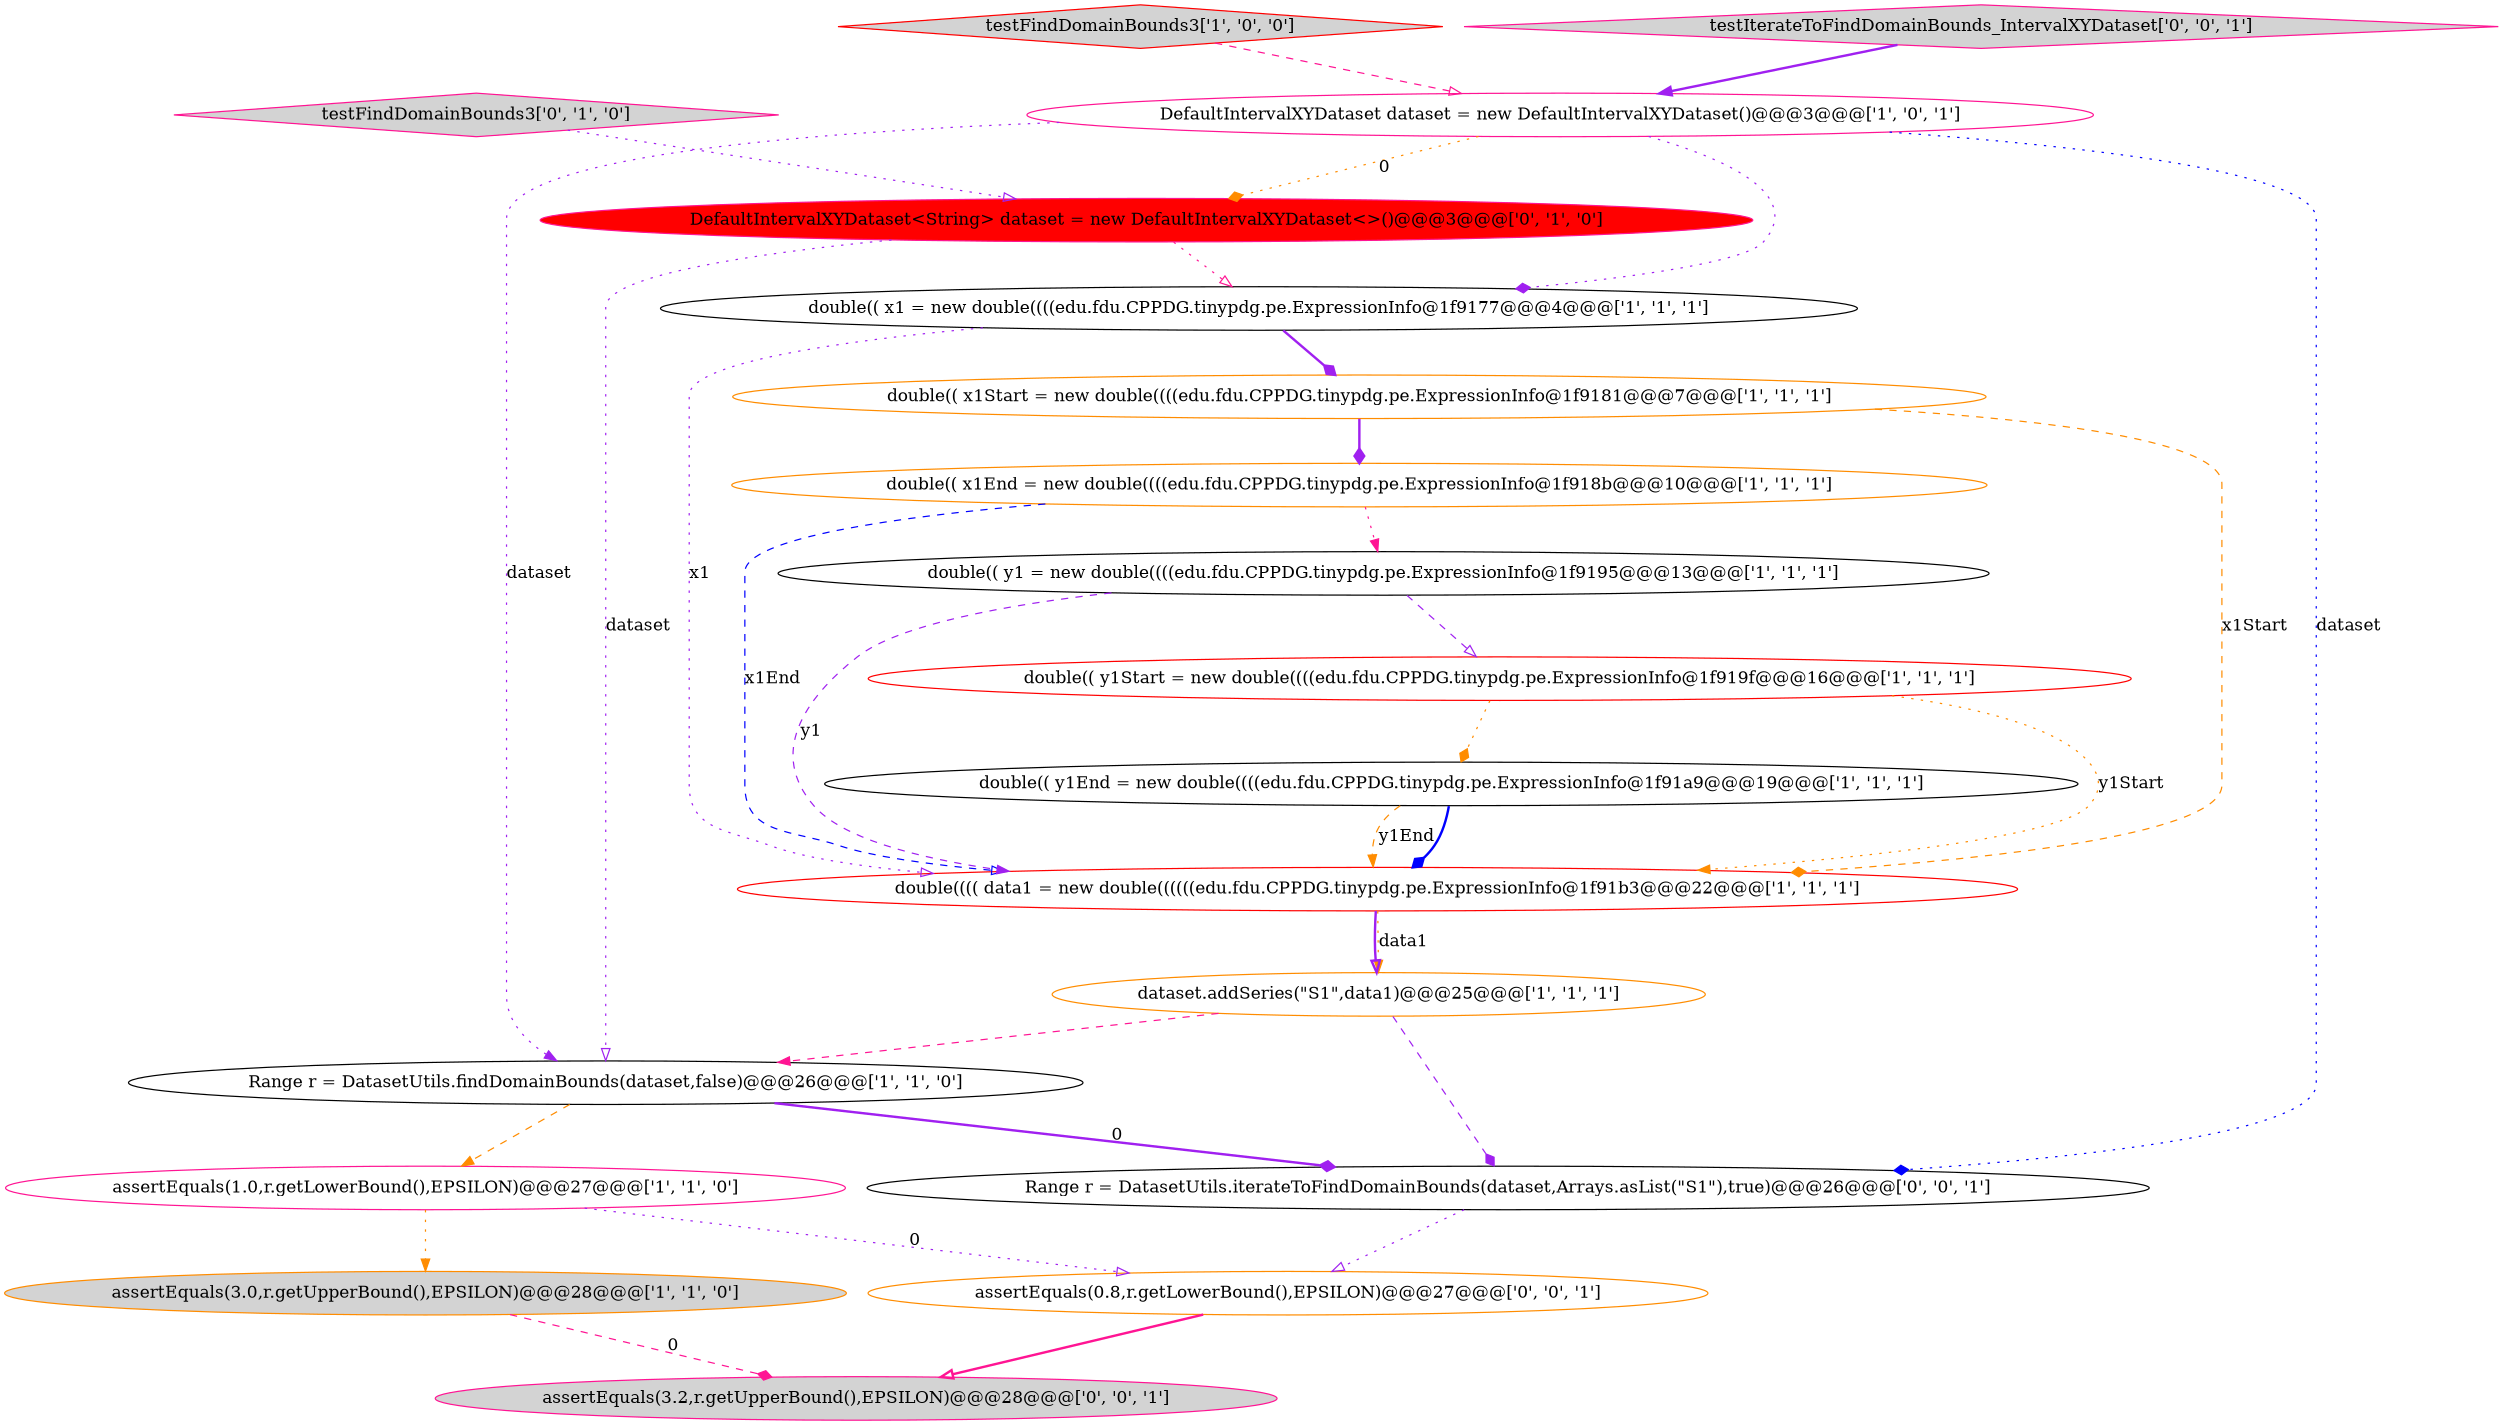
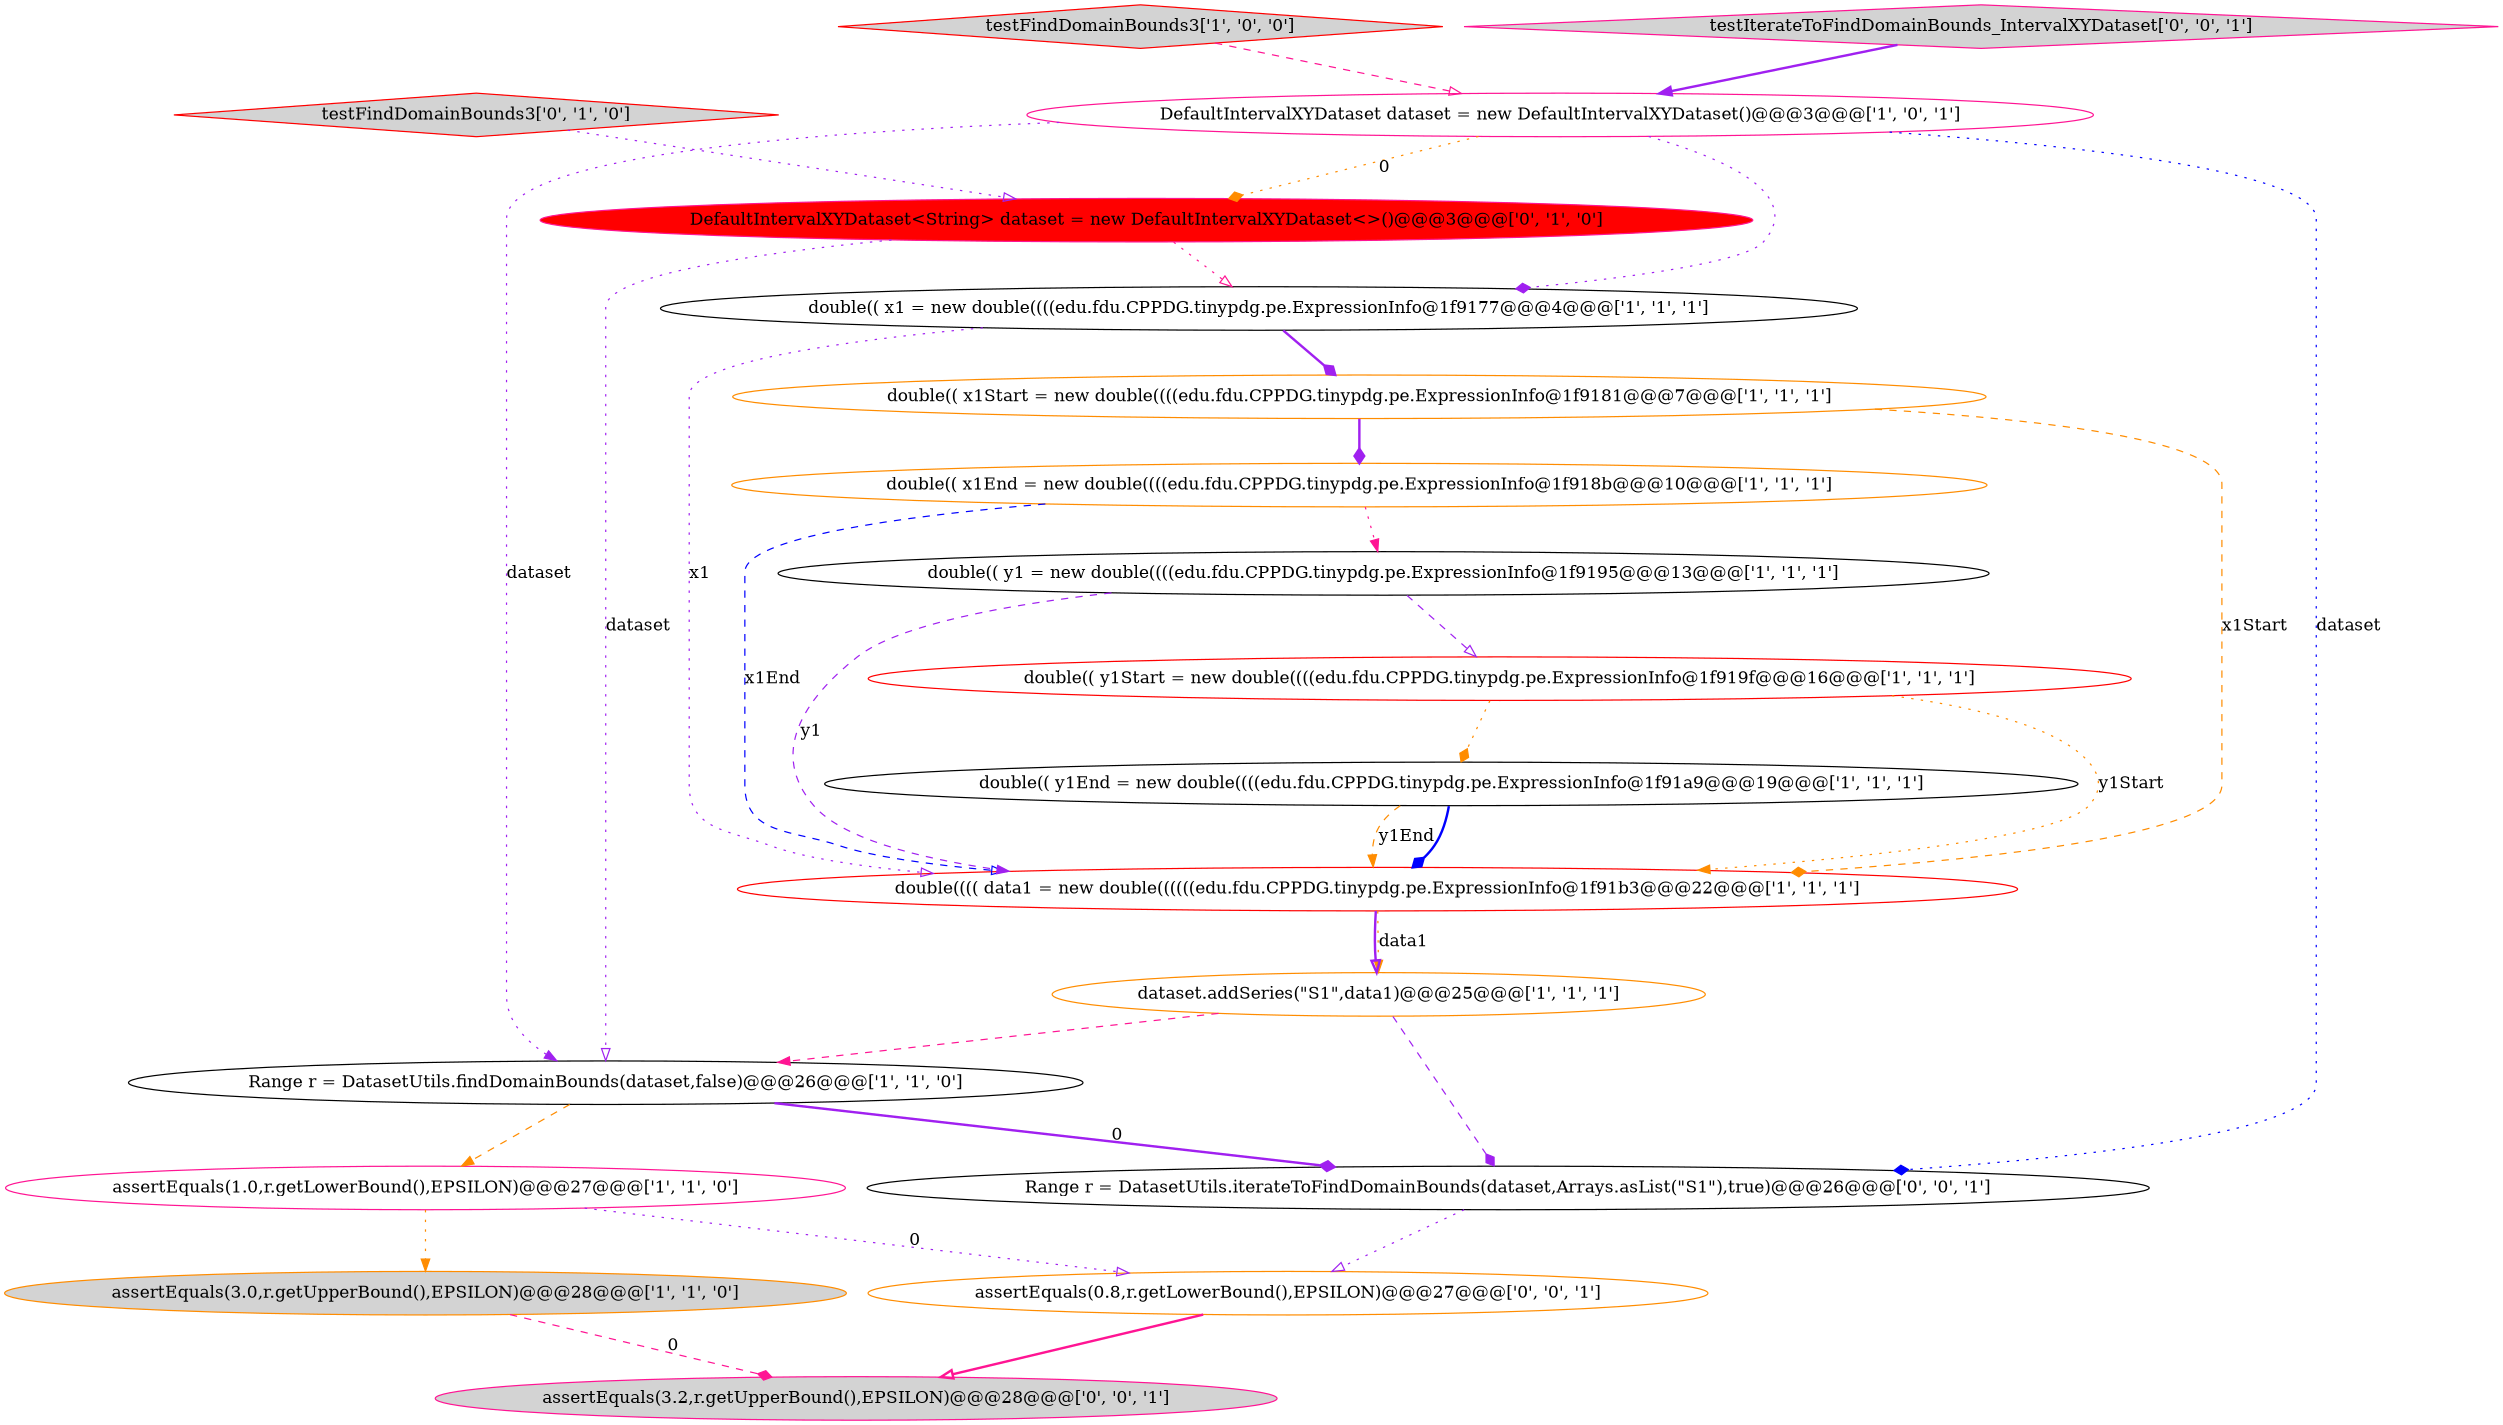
(476, 115) -> (476, 115)
